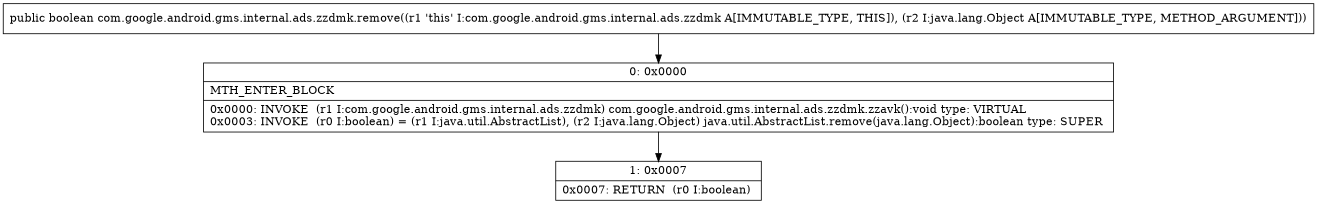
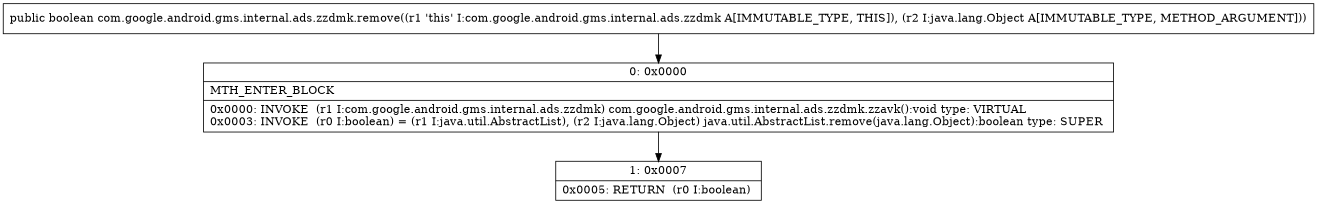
(659, 190) -> (659, 190)
